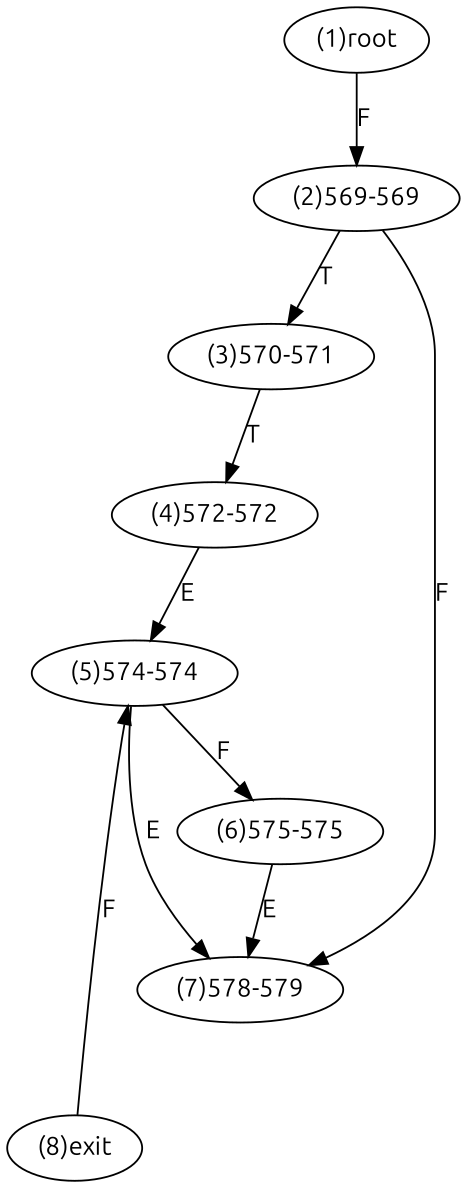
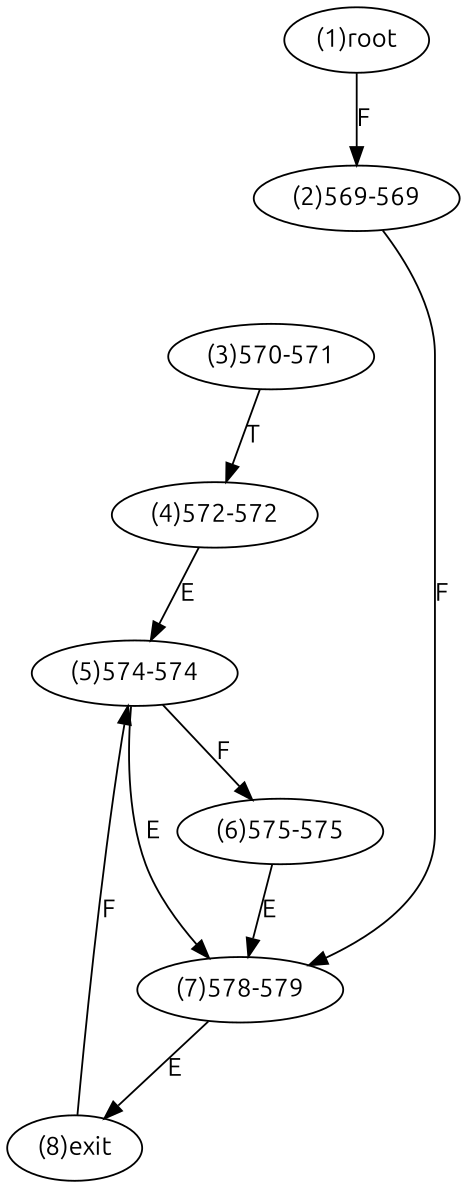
(318, 269) -> none
none -> (163, 1063)
